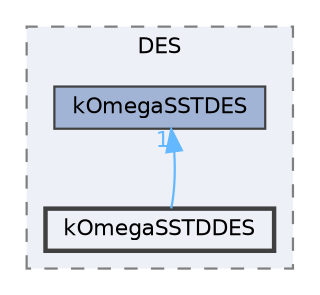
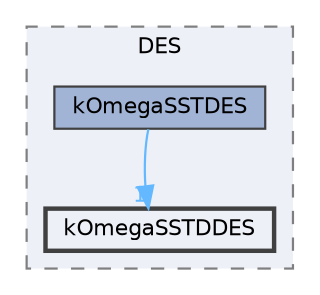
(175, 180) -> (145, 158)
